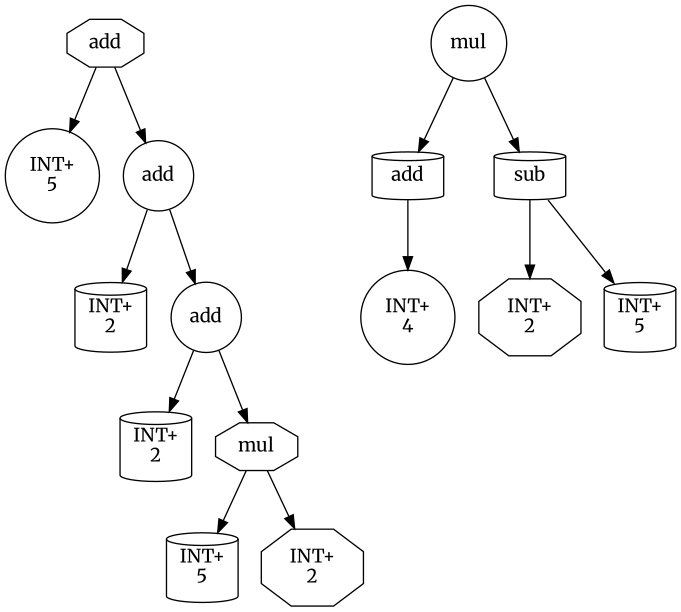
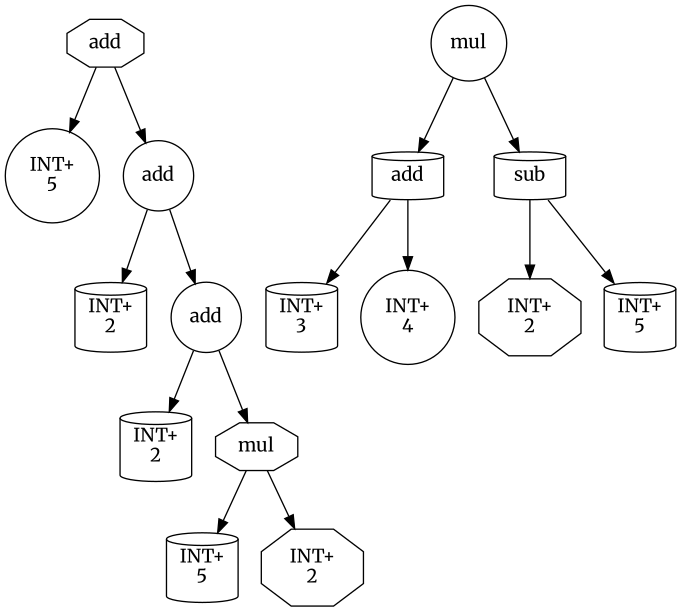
none -> (302, 317)
